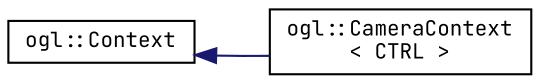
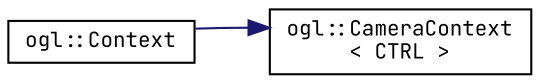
(243, 56) -> (222, 28)
